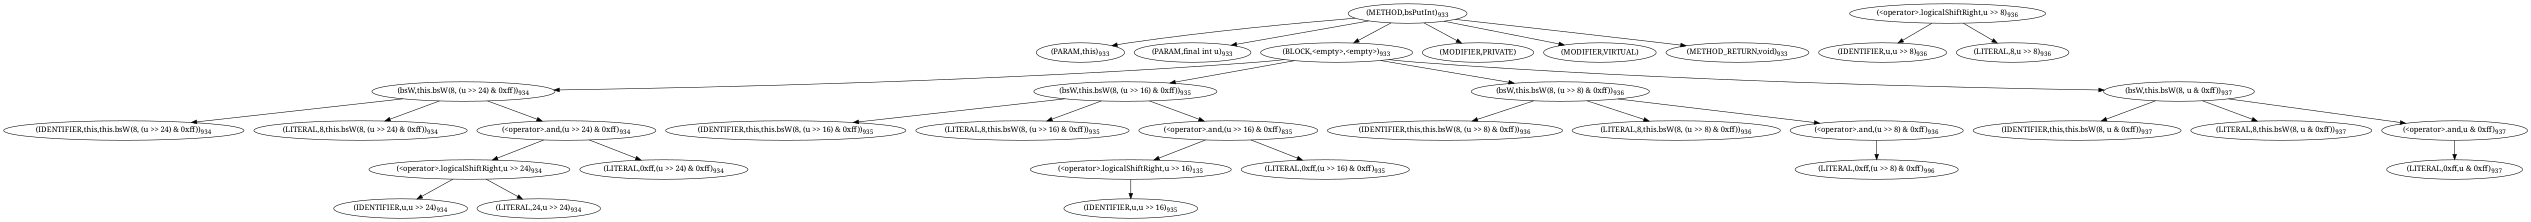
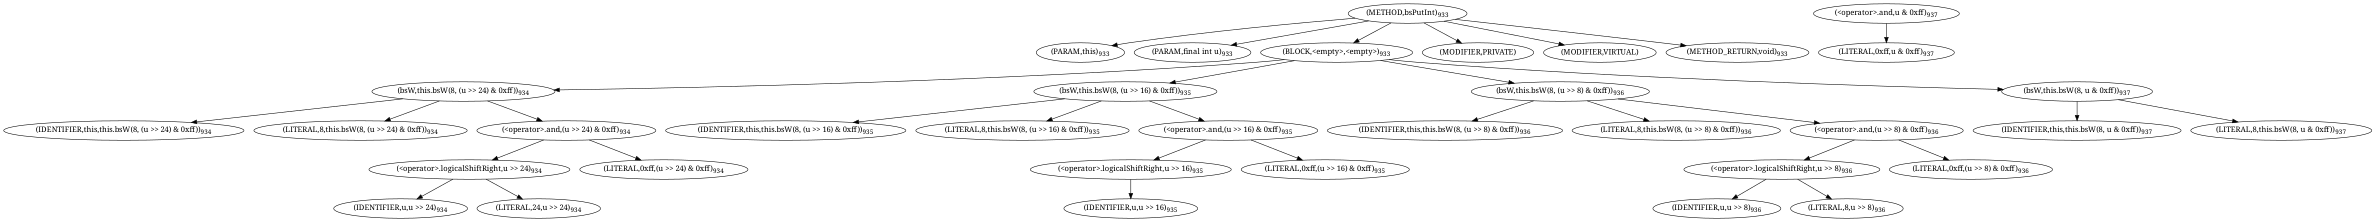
(2314, 111) -> none
(1287, 130) -> (1287, 130)
none -> (1832, 149)
(1198, 169) -> (1198, 169)
(1929, 169) -> (2024, 169)
